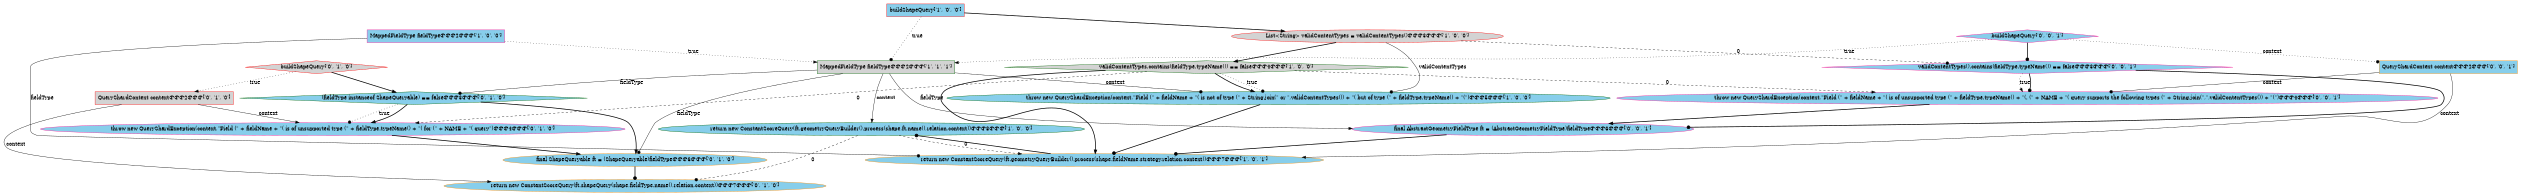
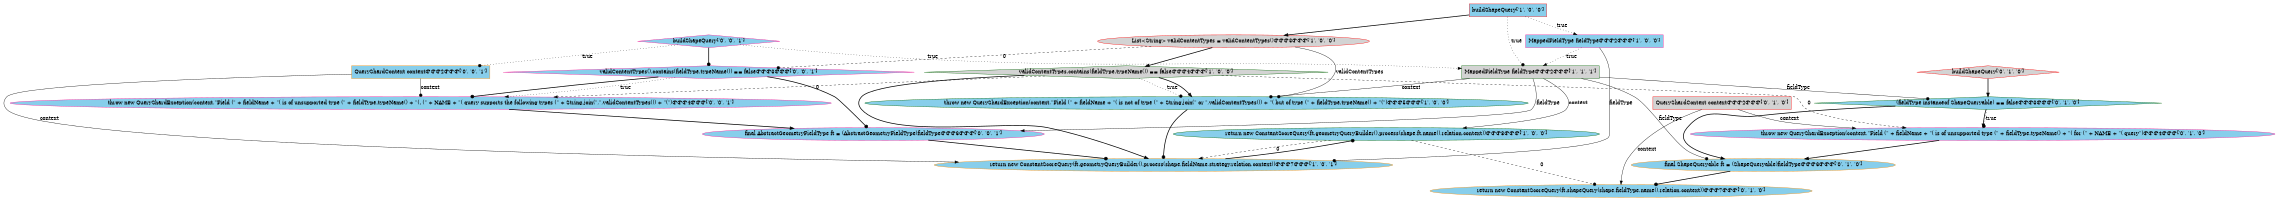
none -> (1549, 25)
(2272, 52) -> (588, 57)
(247, 81) -> none
